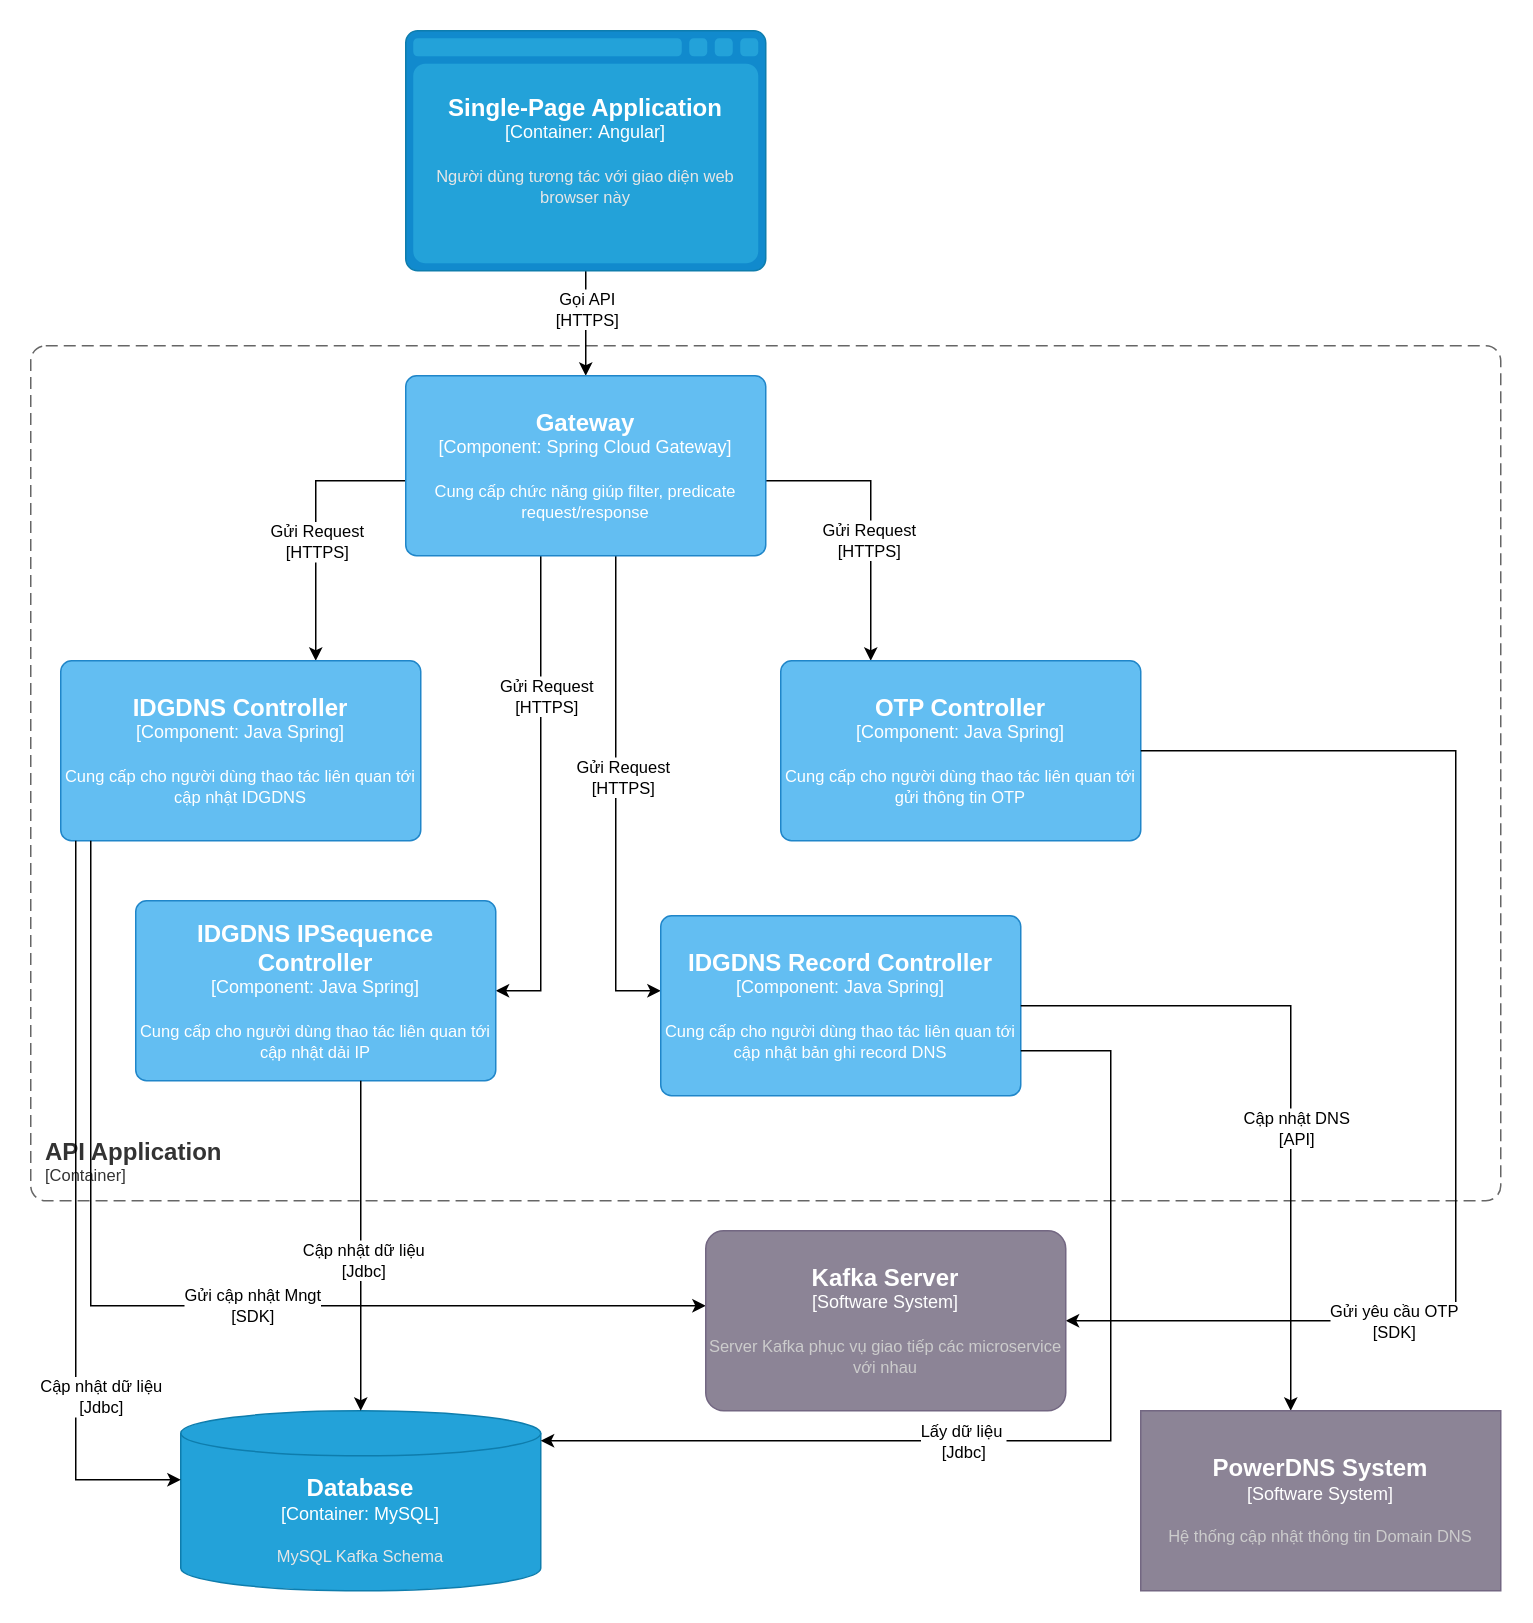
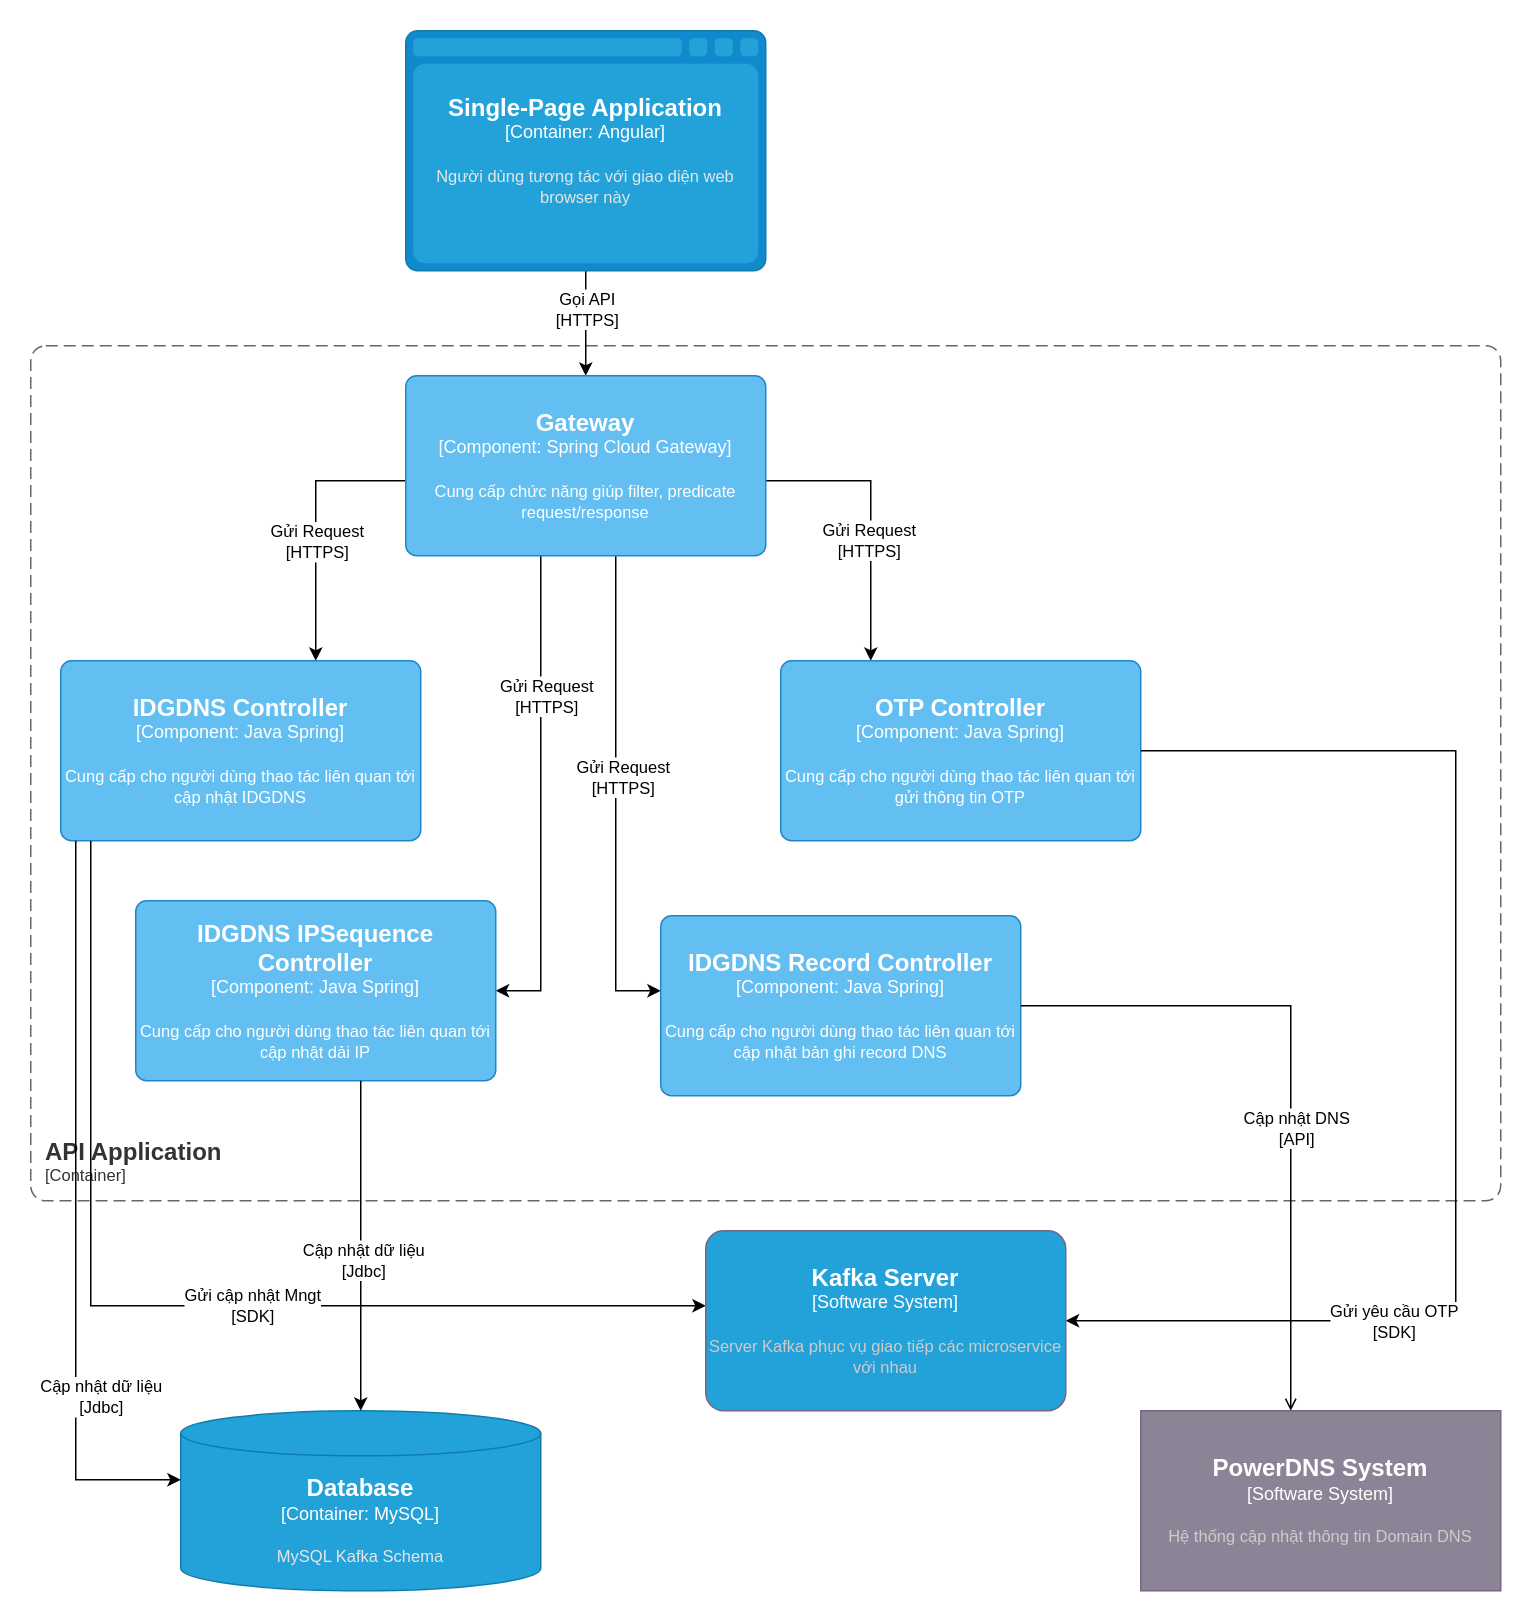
(1111, 1254) -> none
(886, 1321) -> (886, 1321)
(1291, 1399) -> (1291, 1401)
